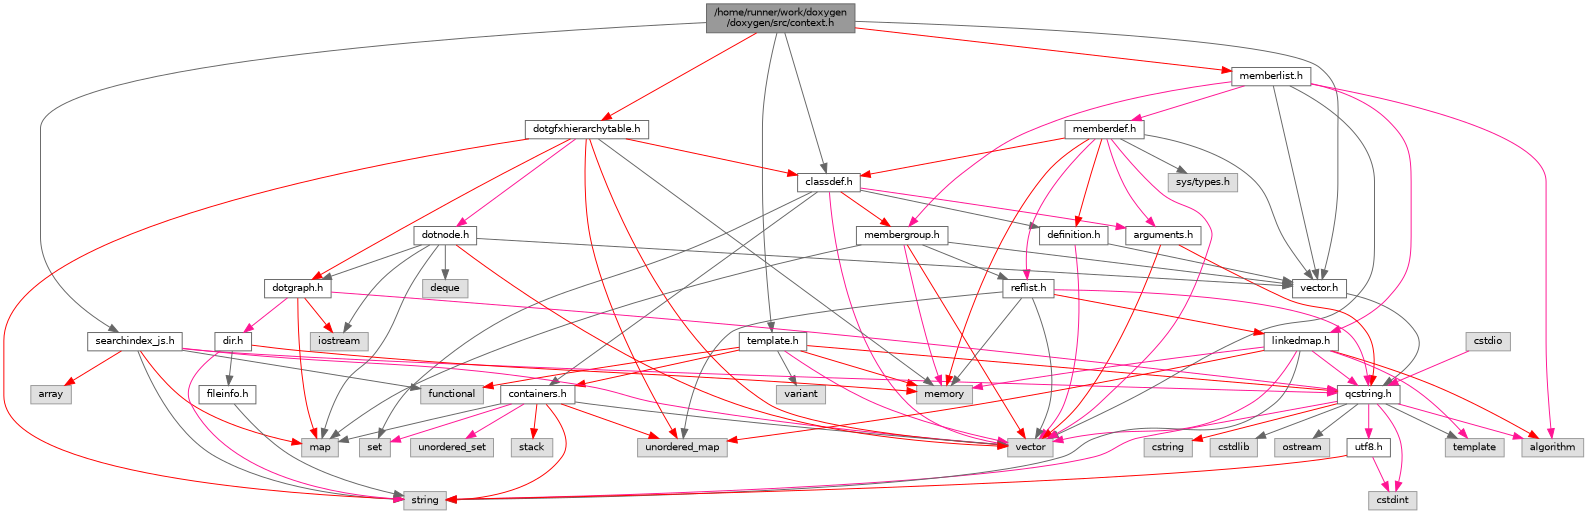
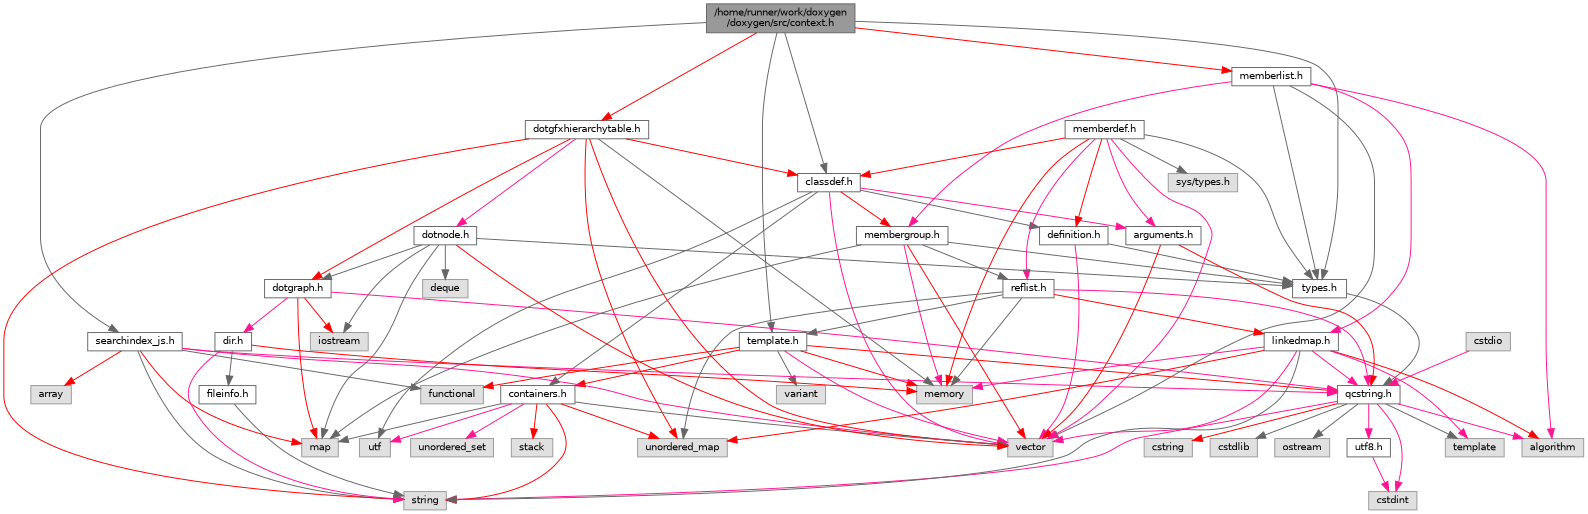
(1193, 102) -> none
(1320, 289) -> (1320, 289)
(1049, 350) -> (910, 313)
(375, 448) -> (375, 448)
(902, 487) -> none
